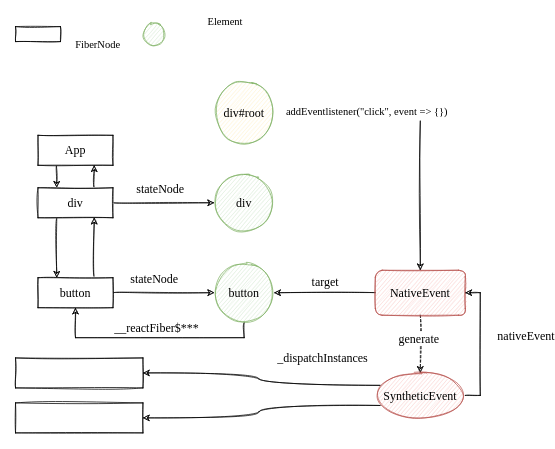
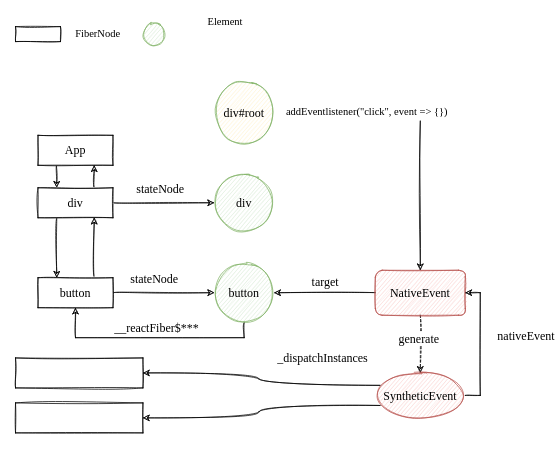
(98, 45) -> (98, 34)
